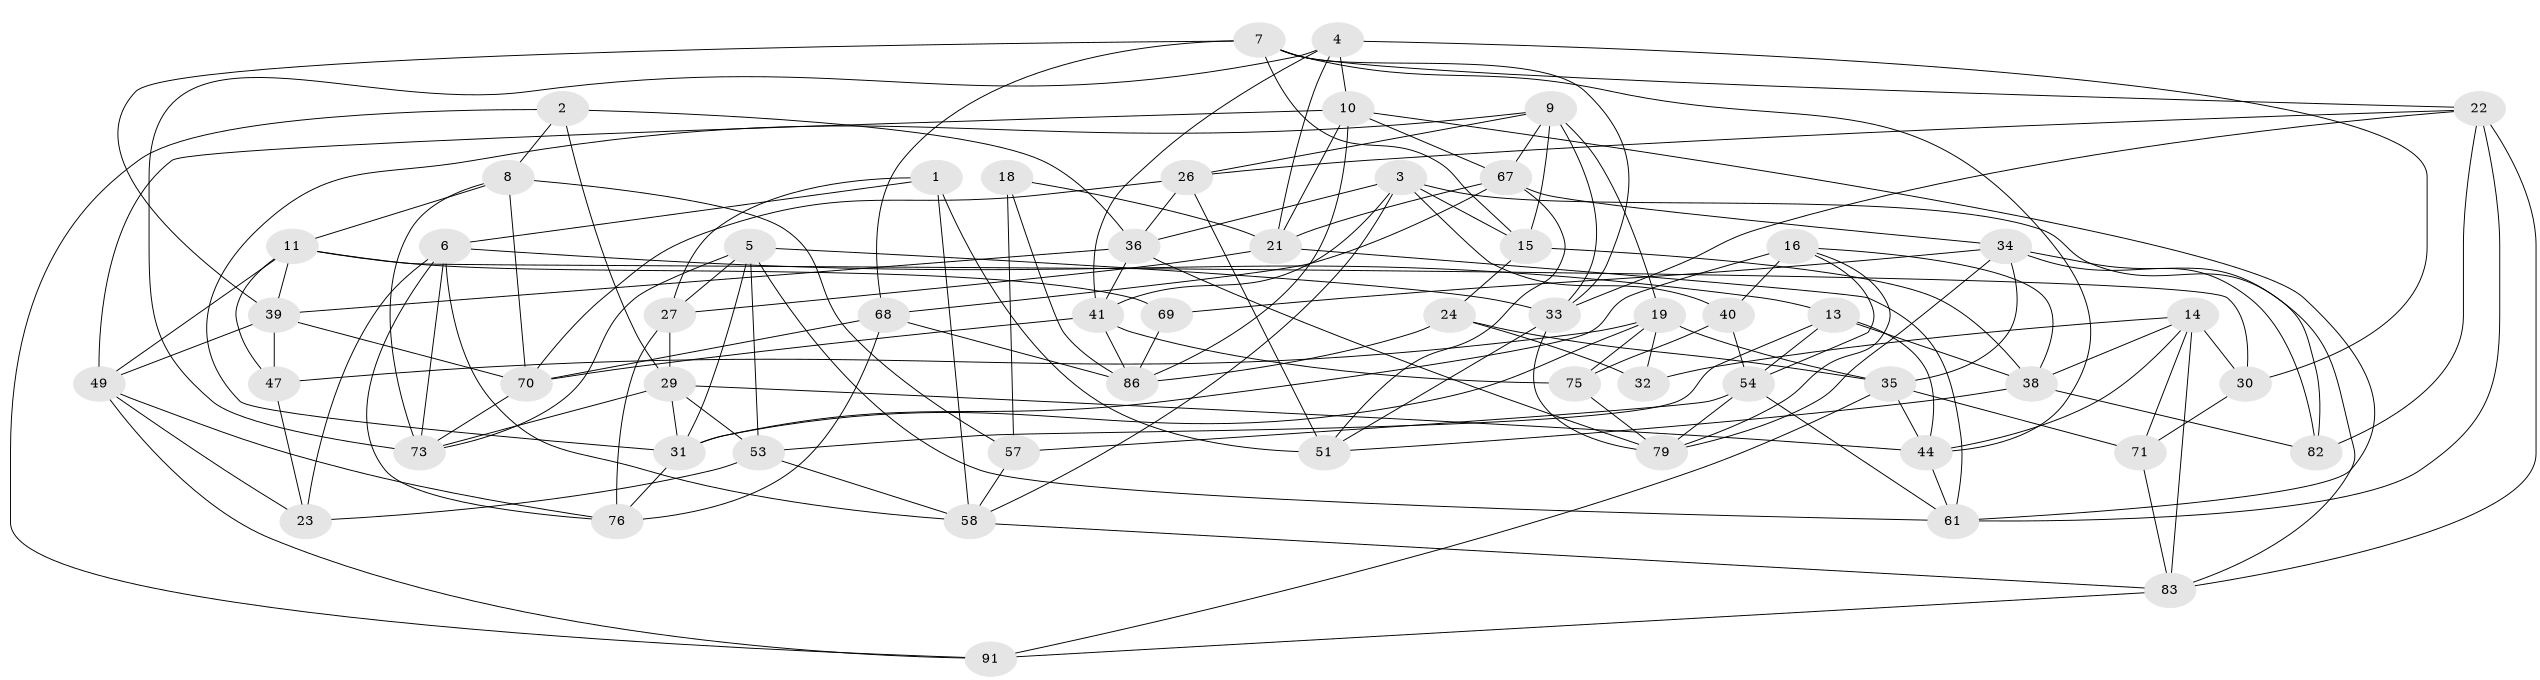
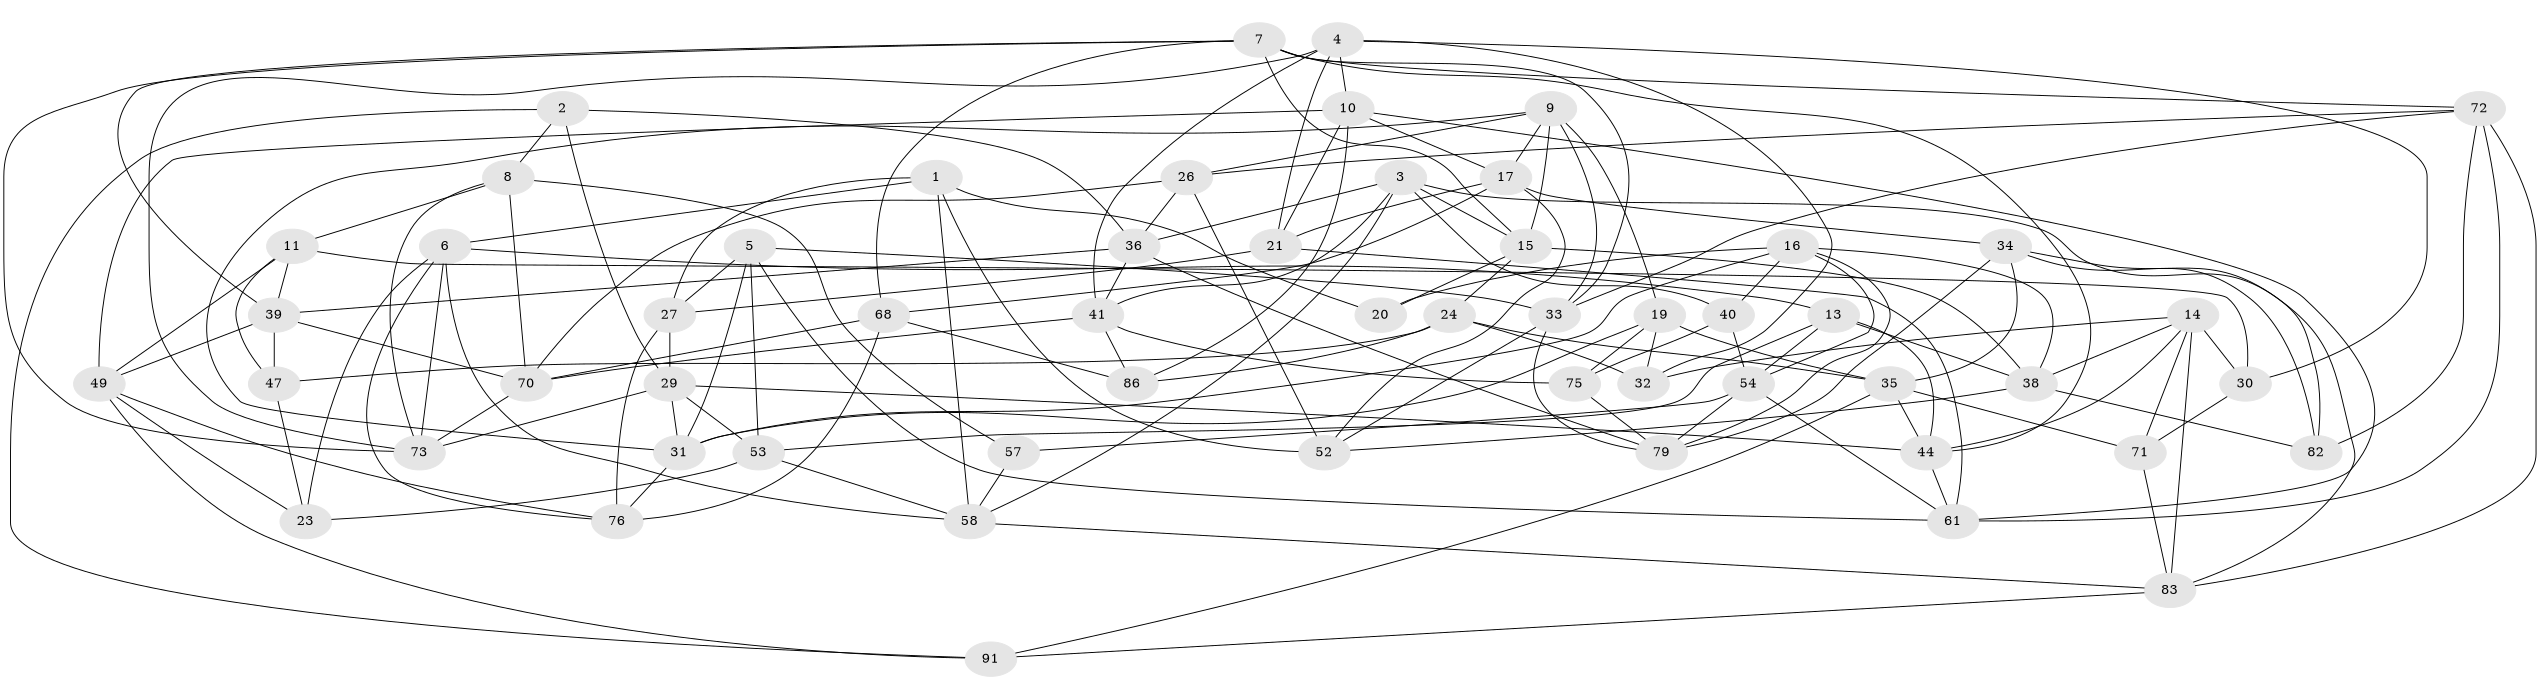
(2480, 109) -> (2480, 109)
none -> (1729, 129)
(1007, 178) -> none
(1506, 178) -> (1506, 178)
(1167, 315) -> none
none -> (1381, 315)
(597, 353) -> (123, 90)
(969, 362) -> (895, 364)
(1324, 453) -> (1324, 453)
